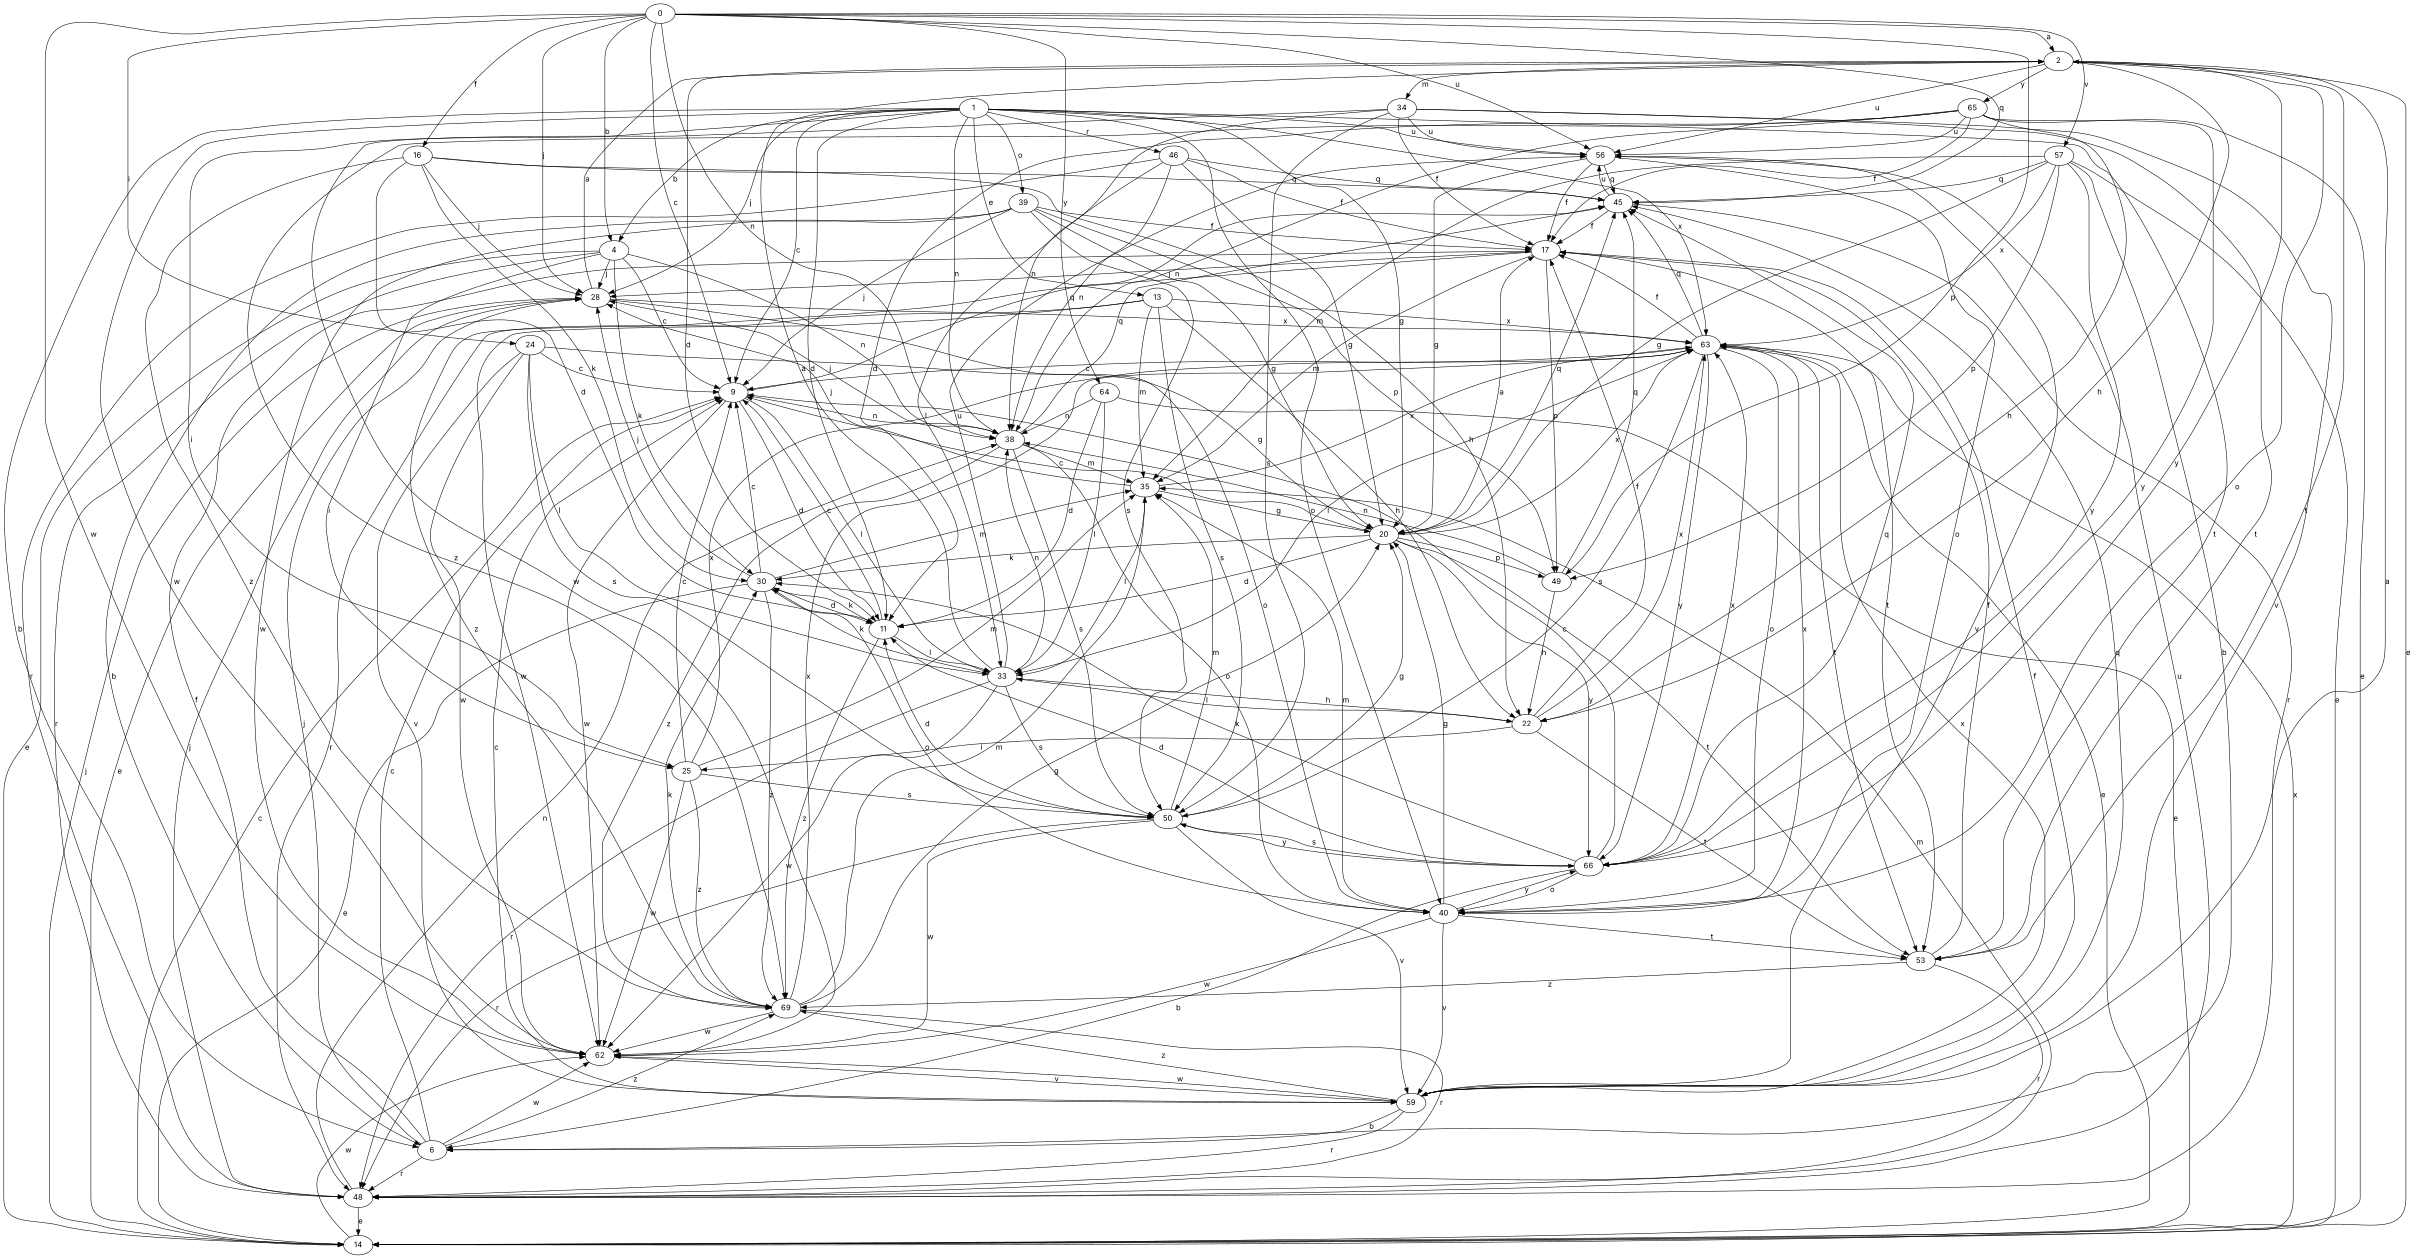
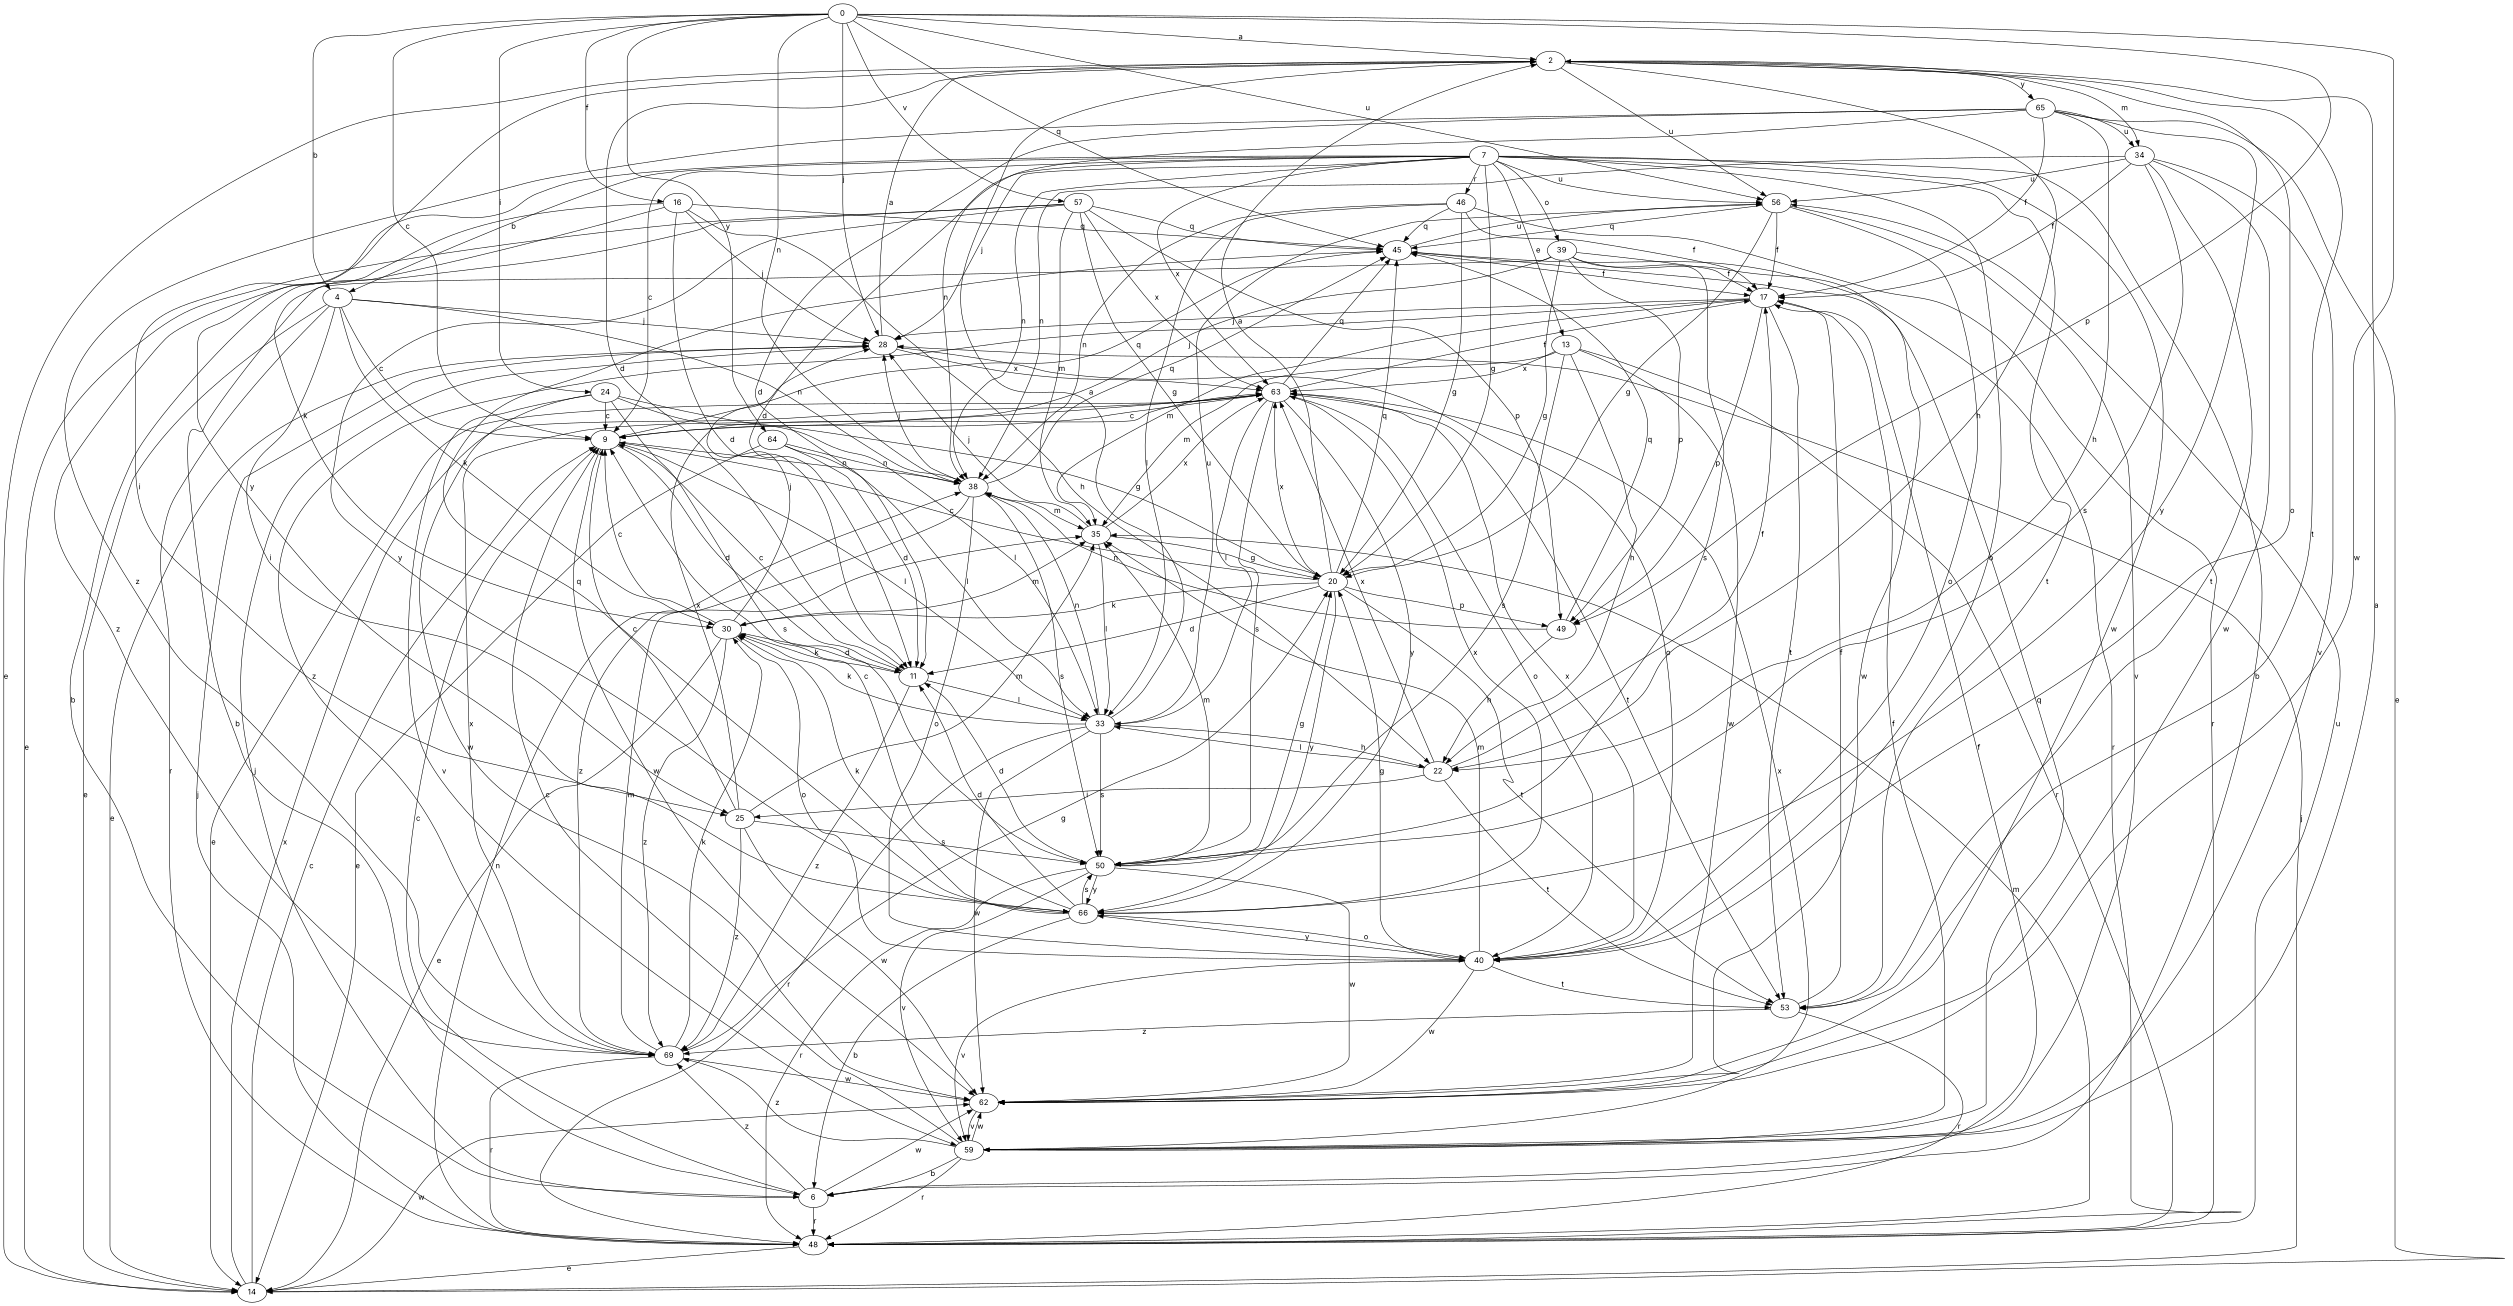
(974, 108) -> (1484, 156)
(1797, 149) -> (2111, 126)
(1492, 422) -> (1229, 245)
